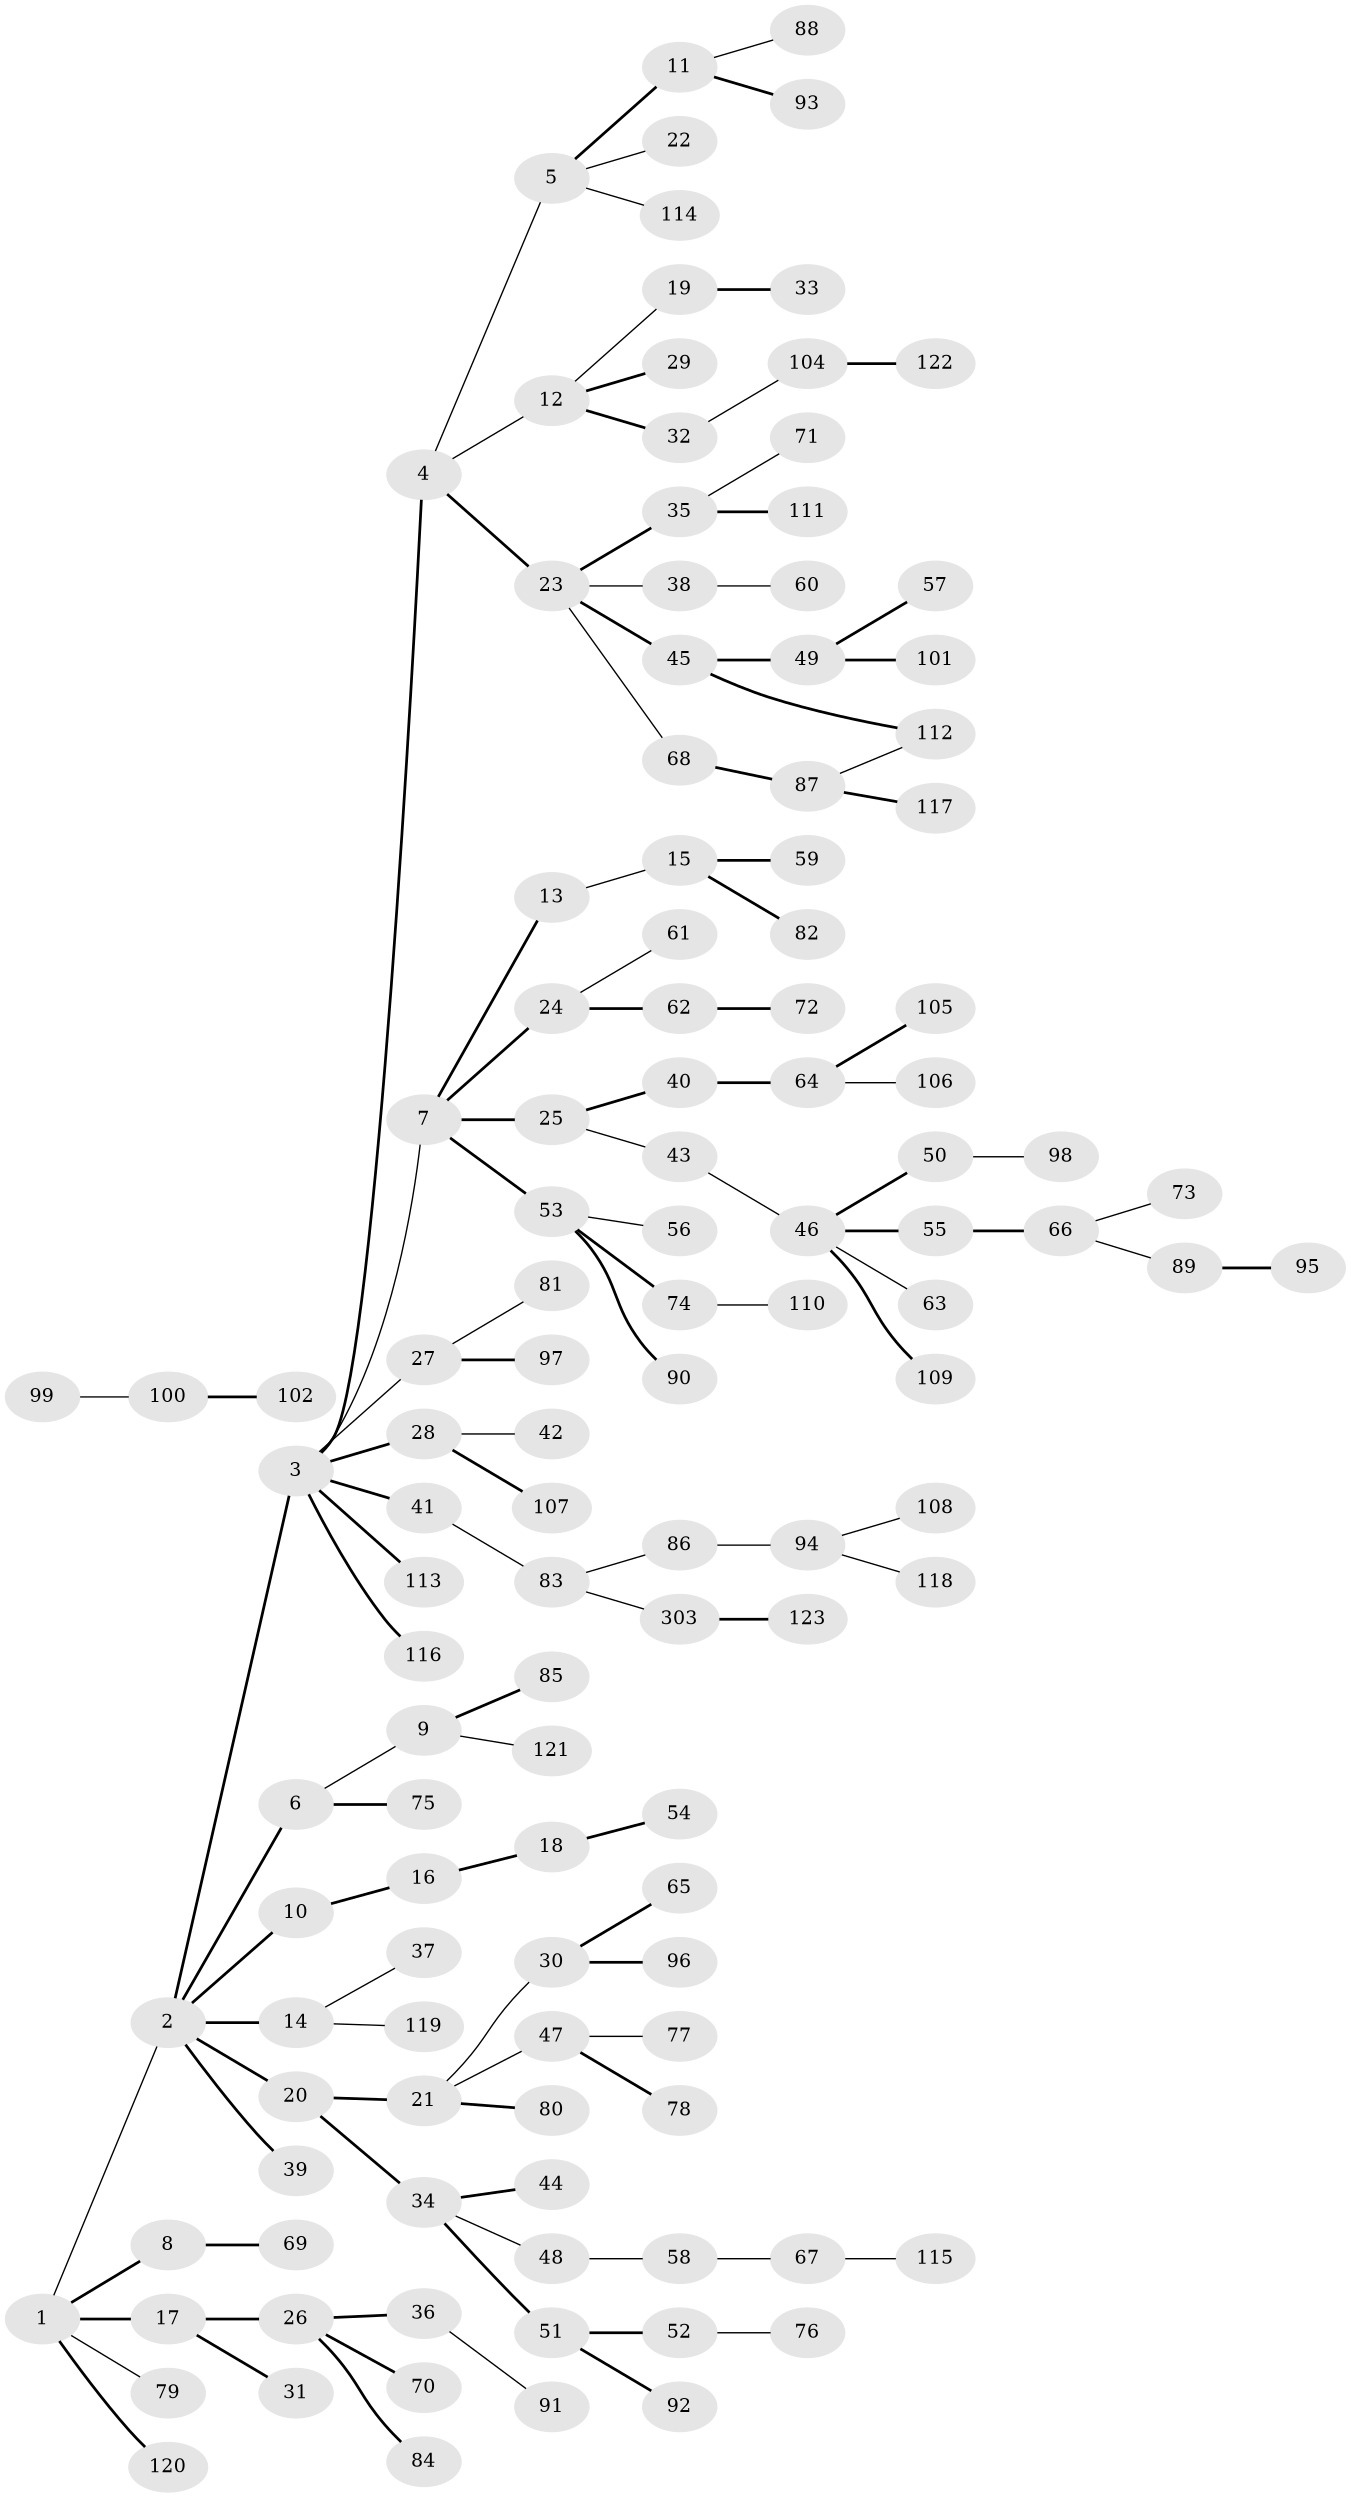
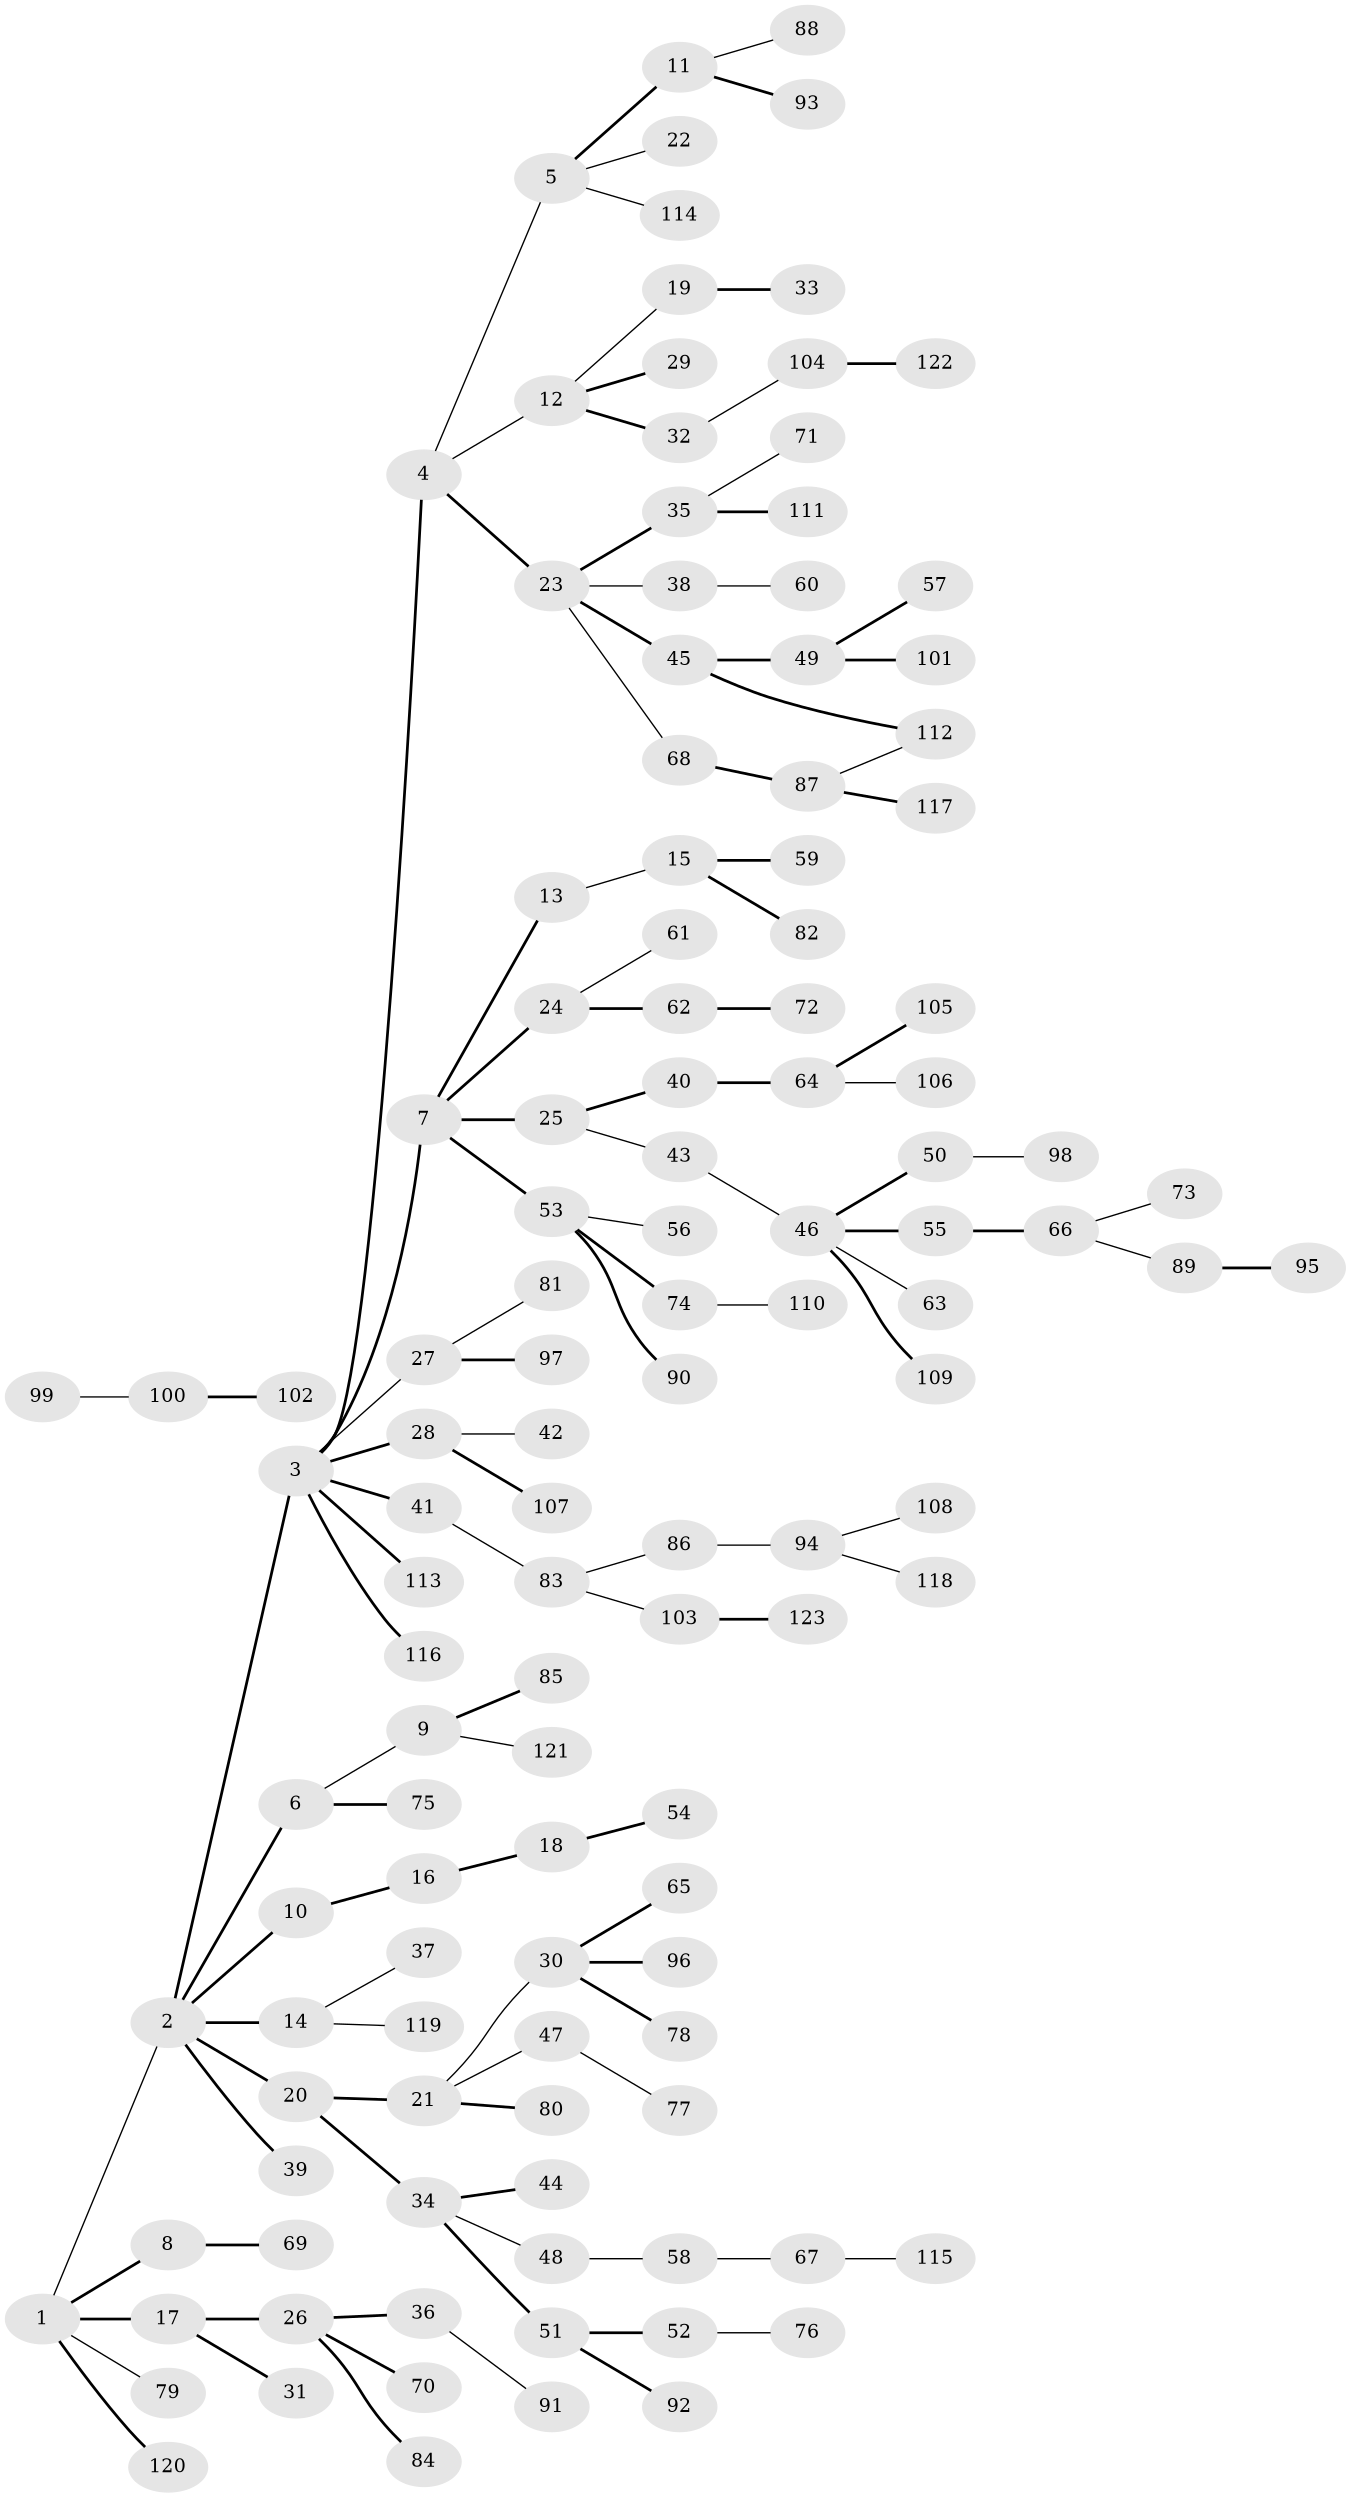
(388, 1305) -> (388, 1305)
(680, 1619) -> (680, 1619)
(616, 2073) -> (616, 1999)
